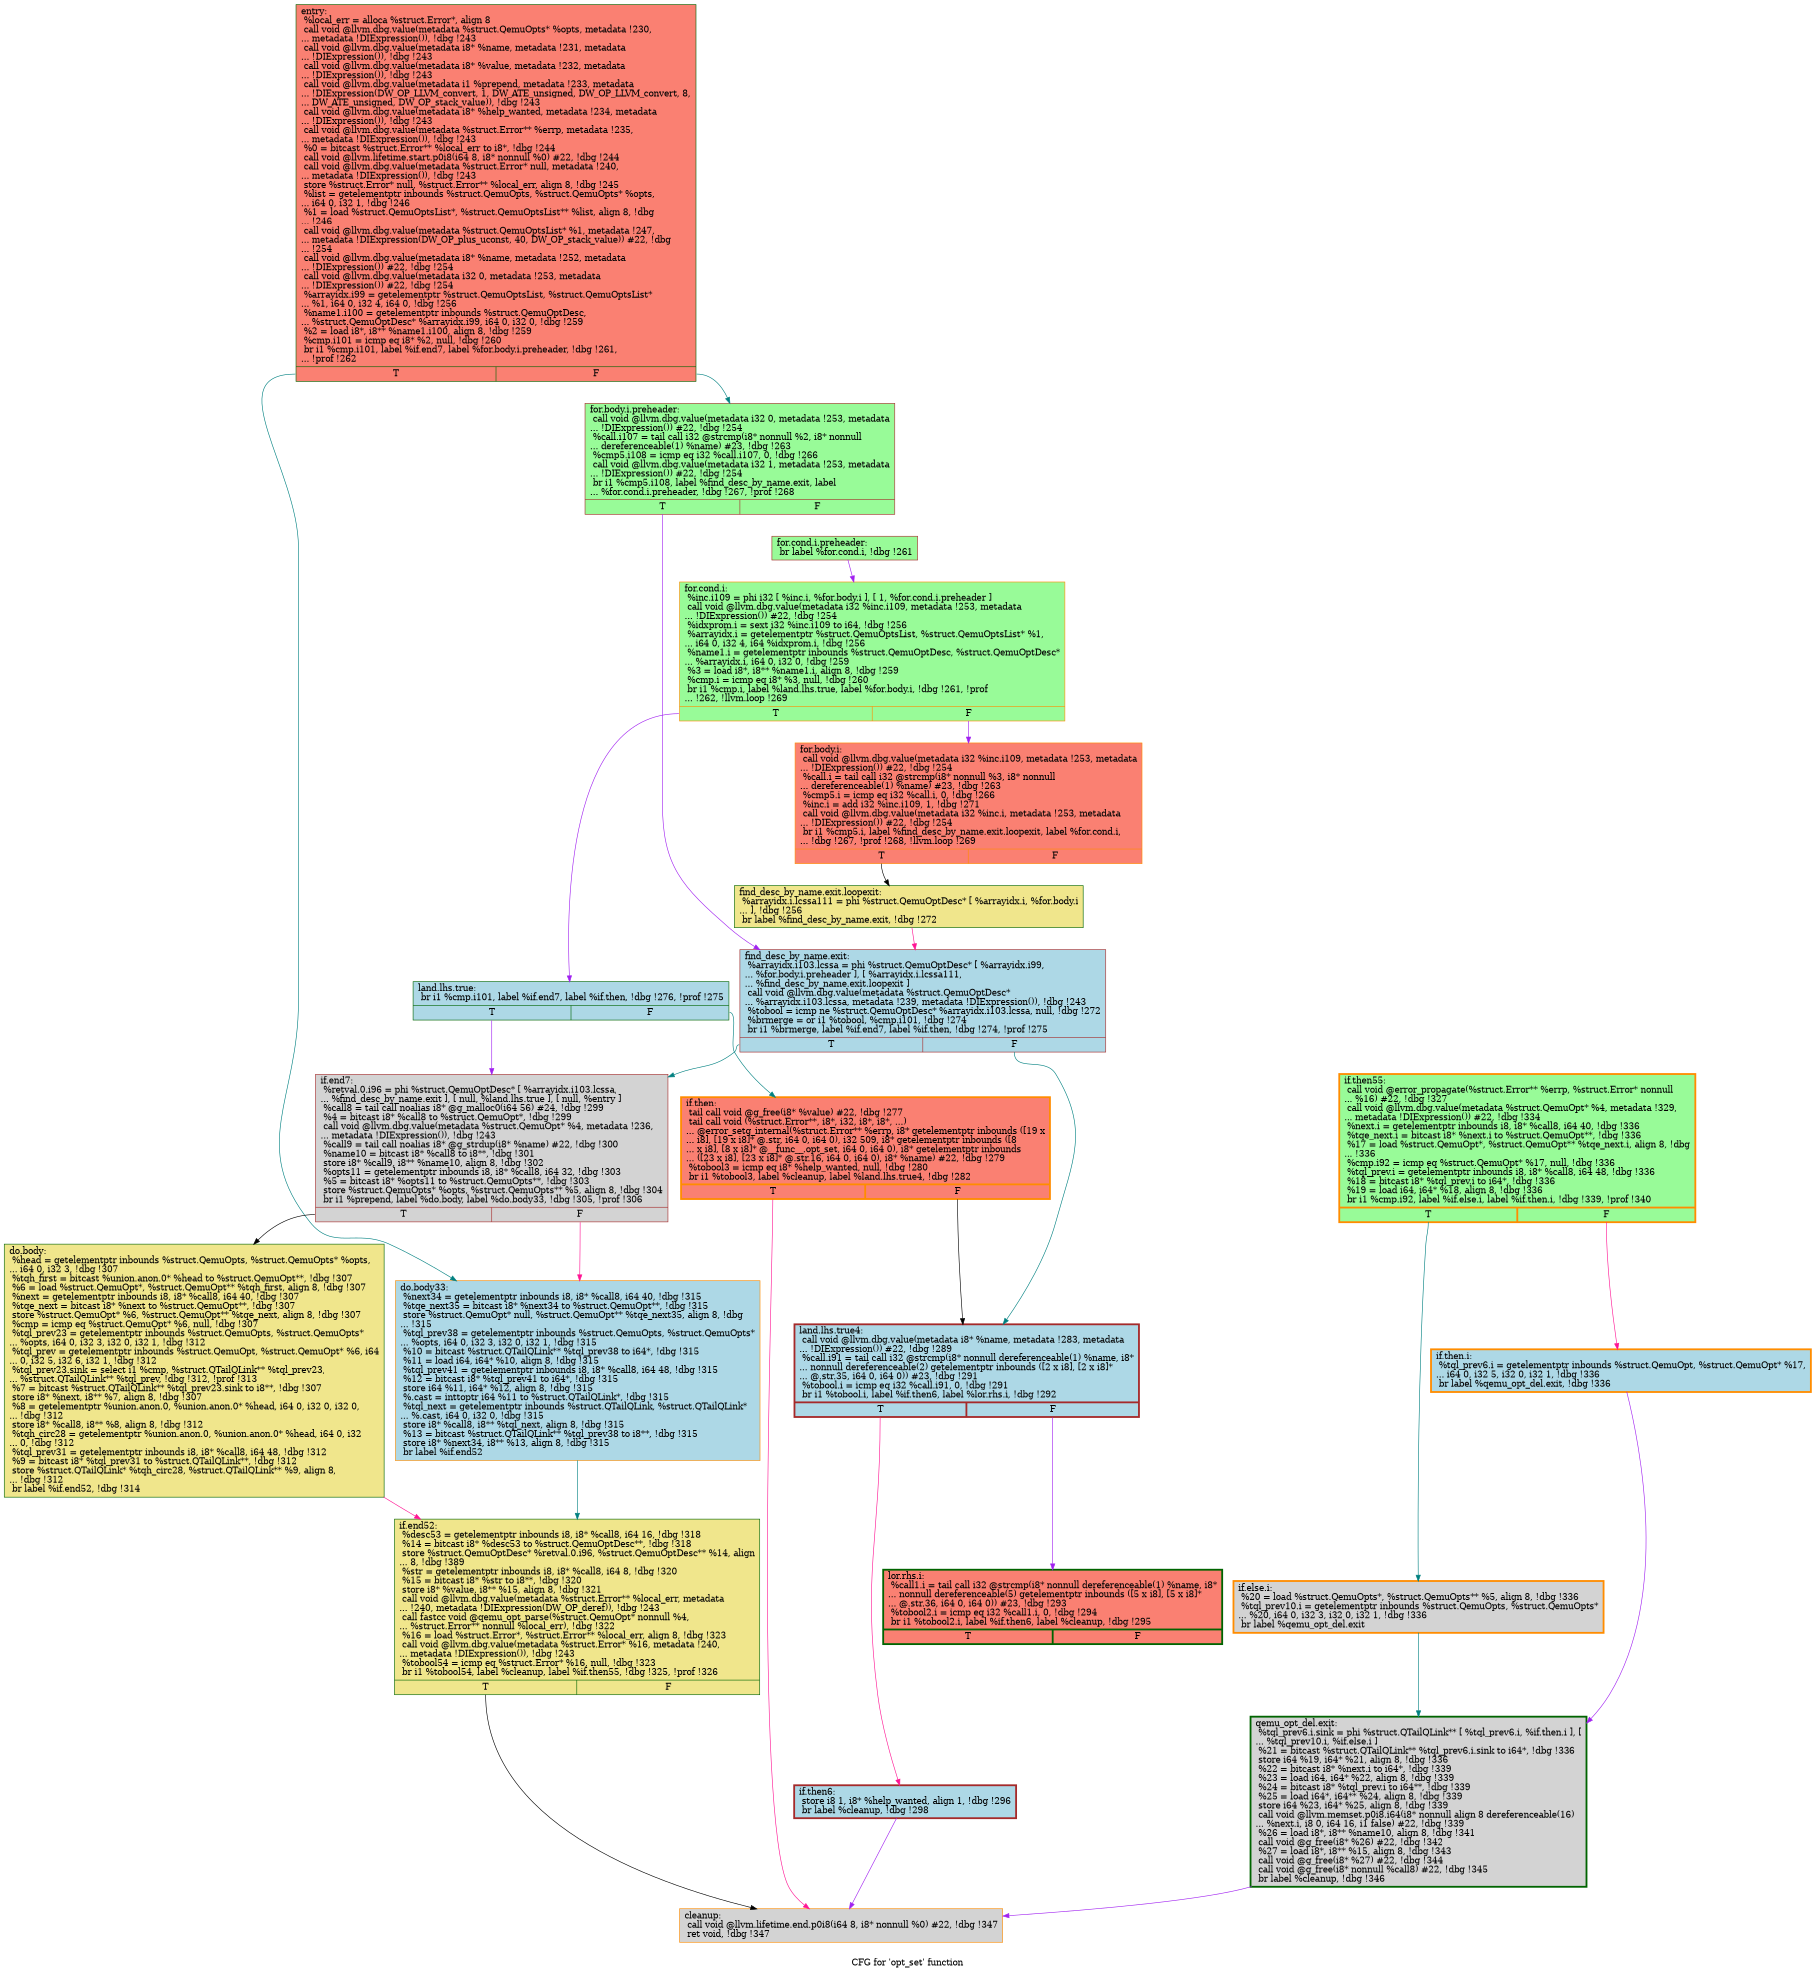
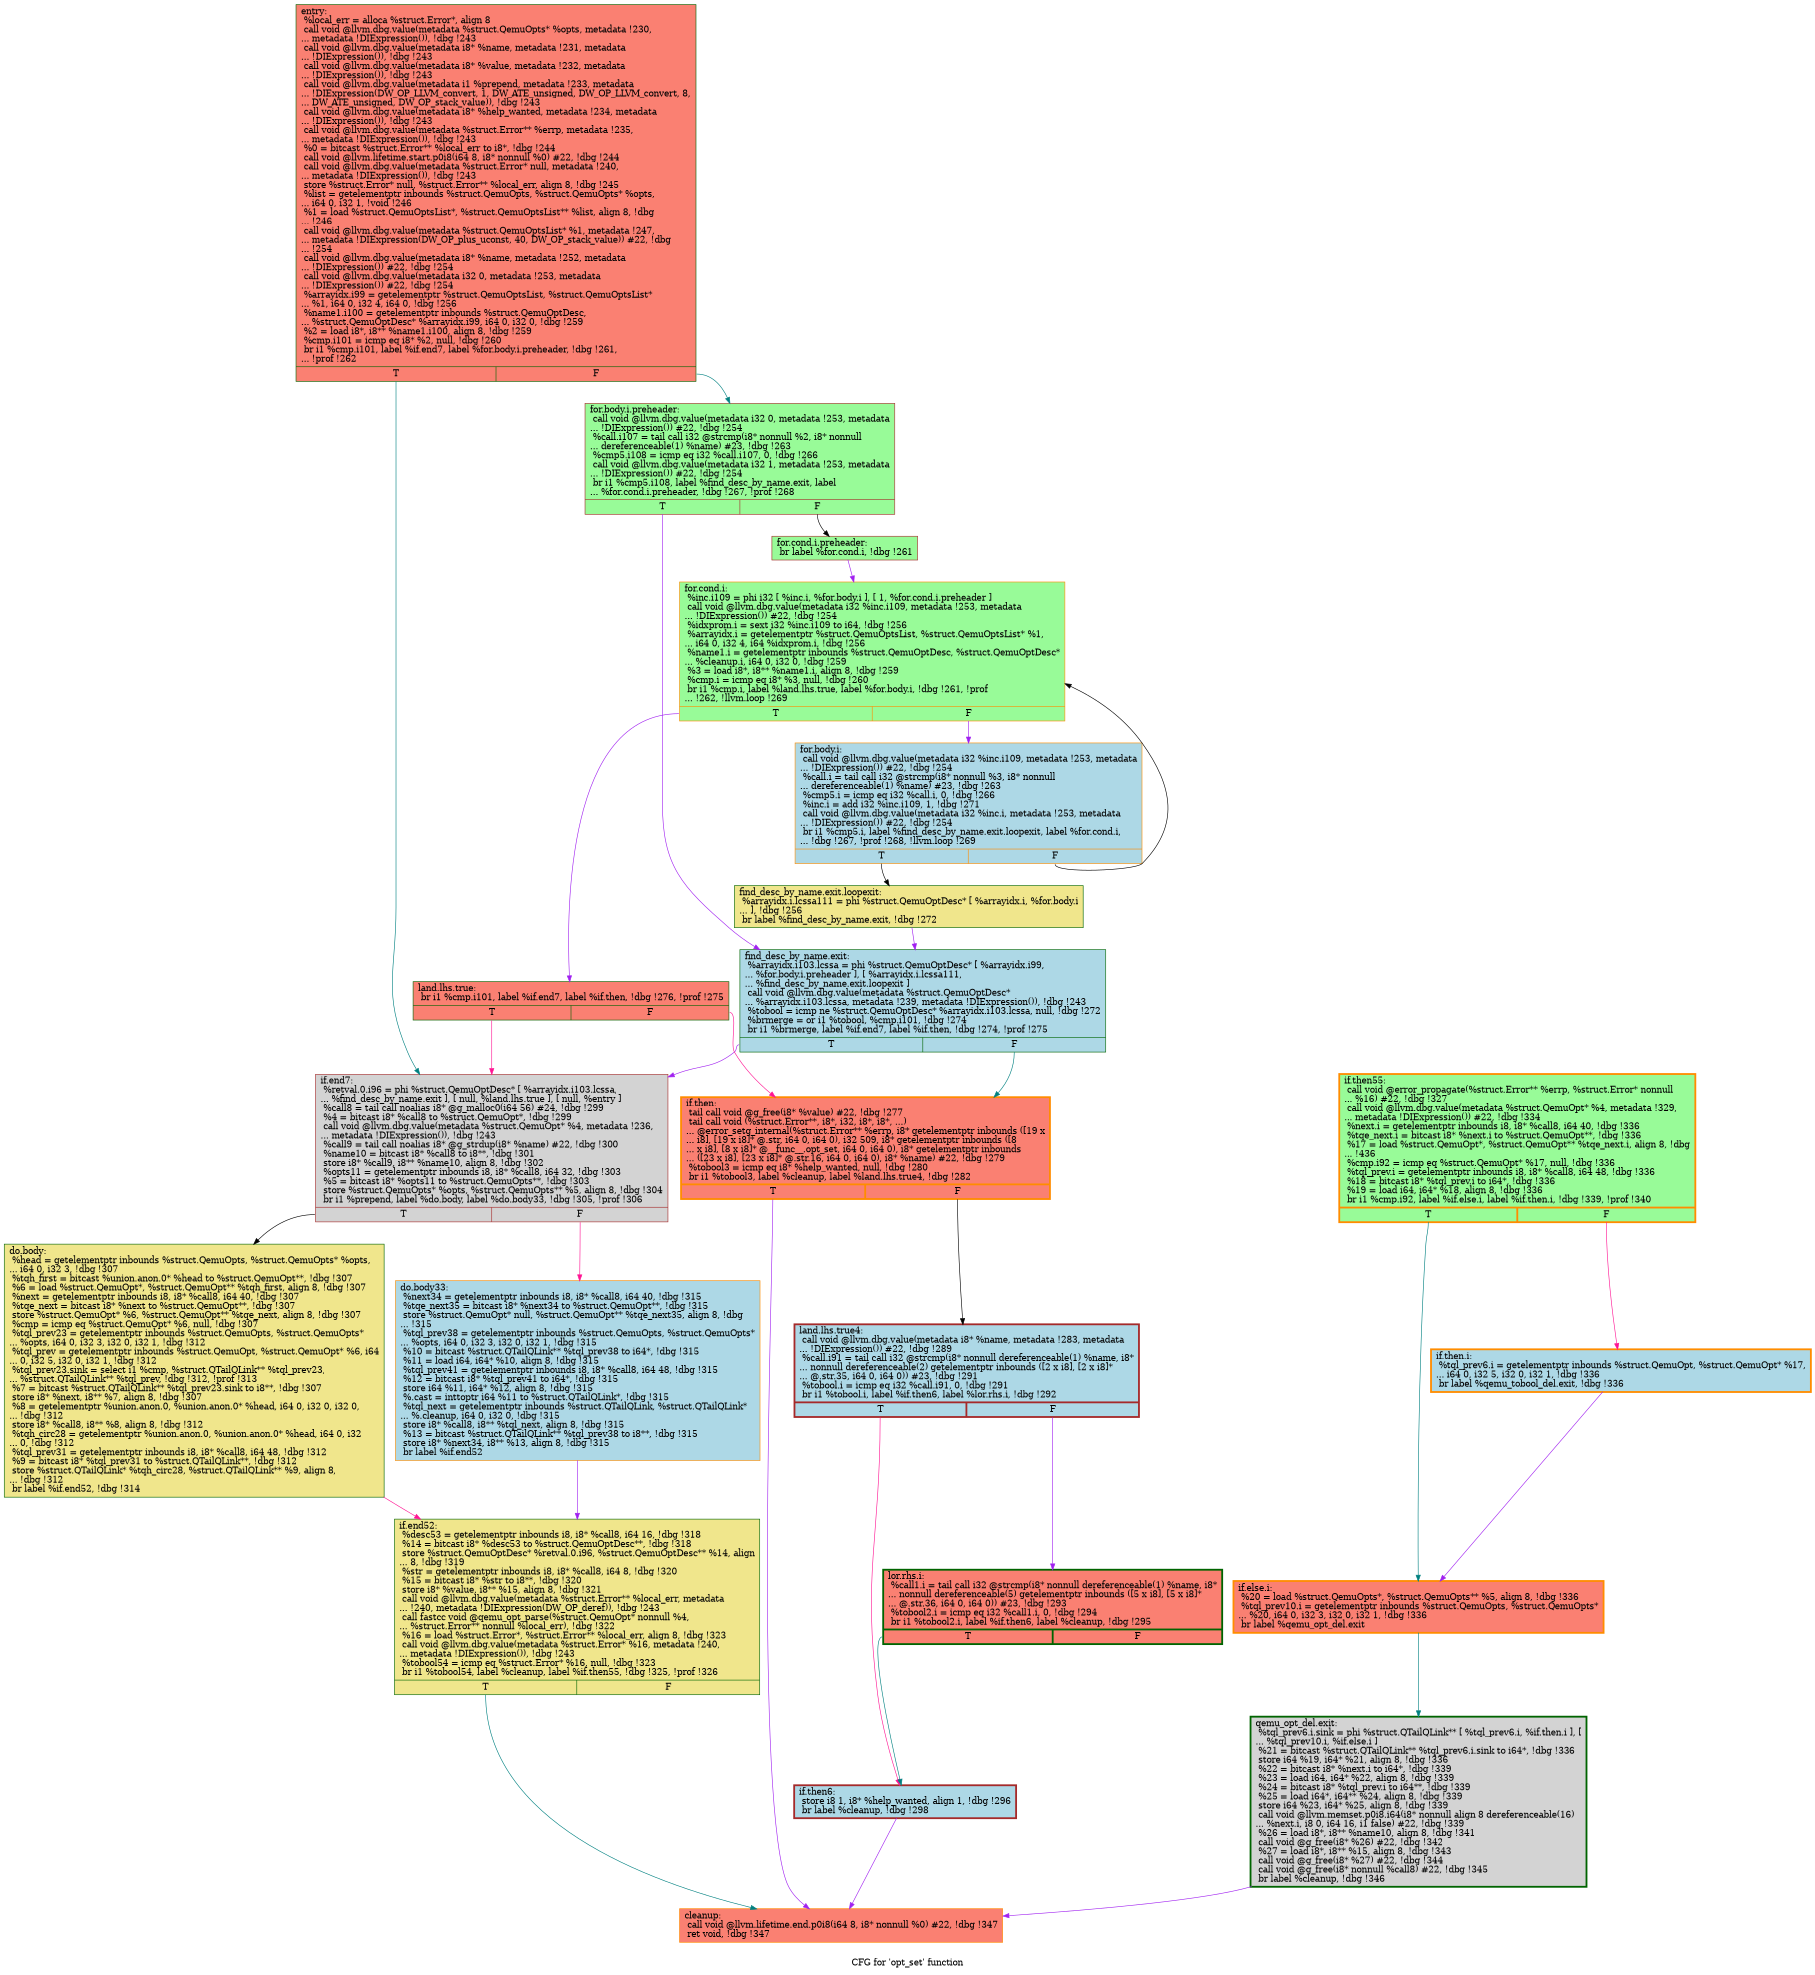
(355, 204) -> (356, 204)
none -> (820, 524)
(767, 662) -> (766, 662)
none -> (1167, 802)
(969, 803) -> (969, 803)
(298, 867) -> (396, 728)
(913, 936) -> (913, 936)
(571, 1001) -> (571, 1001)
(923, 1001) -> (923, 1001)
(492, 1044) -> (492, 1044)
(738, 1058) -> (738, 1058)
(710, 1065) -> (710, 1065)
(1360, 1154) -> (1360, 1154)
(1069, 1176) -> (1010, 1074)
(83, 1361) -> (83, 1361)
(1523, 1384) -> (1530, 1384)
(472, 1416) -> (480, 1416)
(577, 1487) -> (577, 1487)
(767, 1556) -> (767, 1556)
(1645, 1561) -> (1523, 1484)
(432, 1563) -> (432, 1563)
(1419, 1607) -> (1419, 1607)
none -> (885, 1708)
(582, 1840) -> (582, 1840)
(841, 1926) -> (841, 1926)
